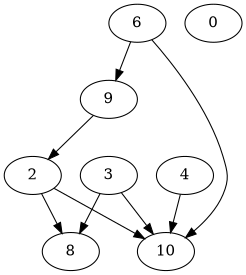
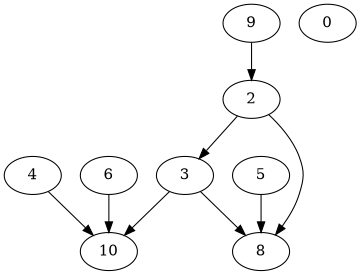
(125, 56) -> none
none -> (261, 175)
(99, 213) -> (222, 133)
